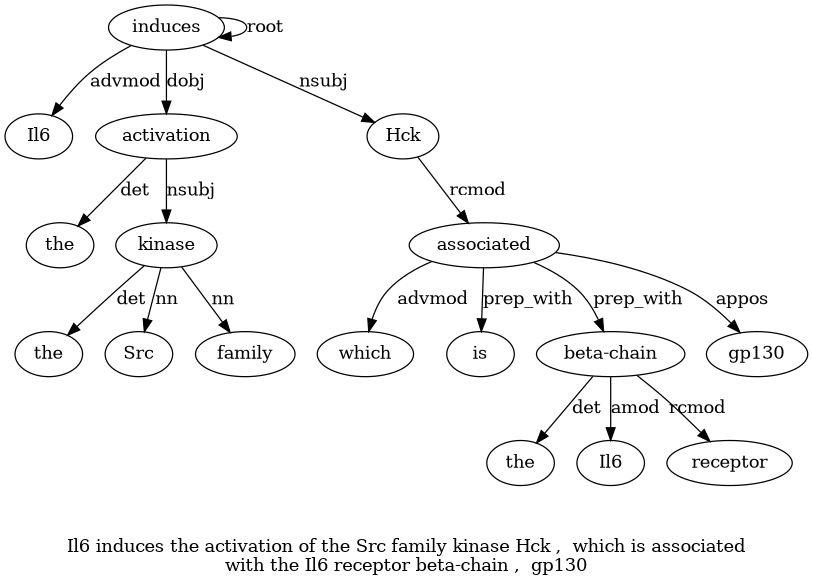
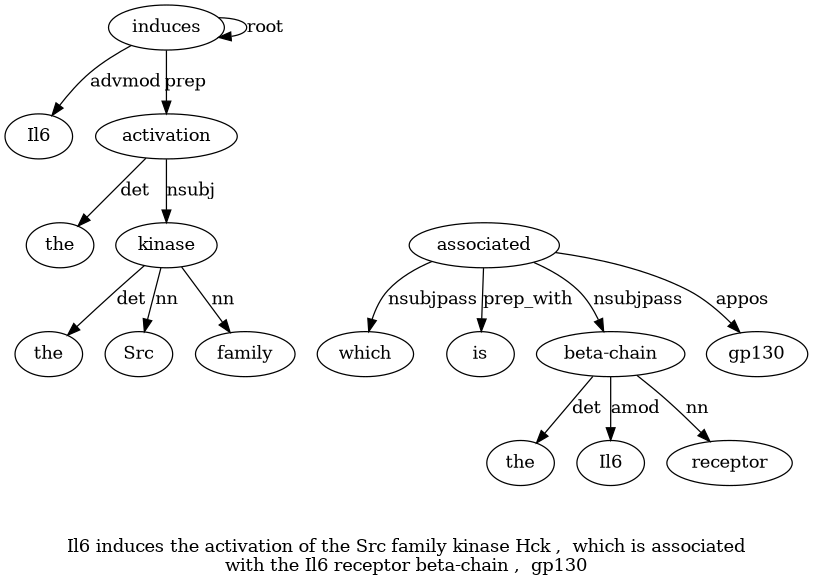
(186, 82) -> (186, 82)
(403, 136) -> none
(433, 300) -> (433, 300)
(638, 300) -> (638, 300)
(698, 409) -> (698, 409)
